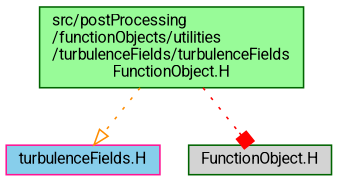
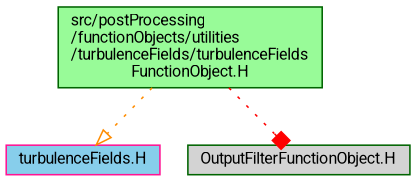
(260, 160) -> (299, 160)
